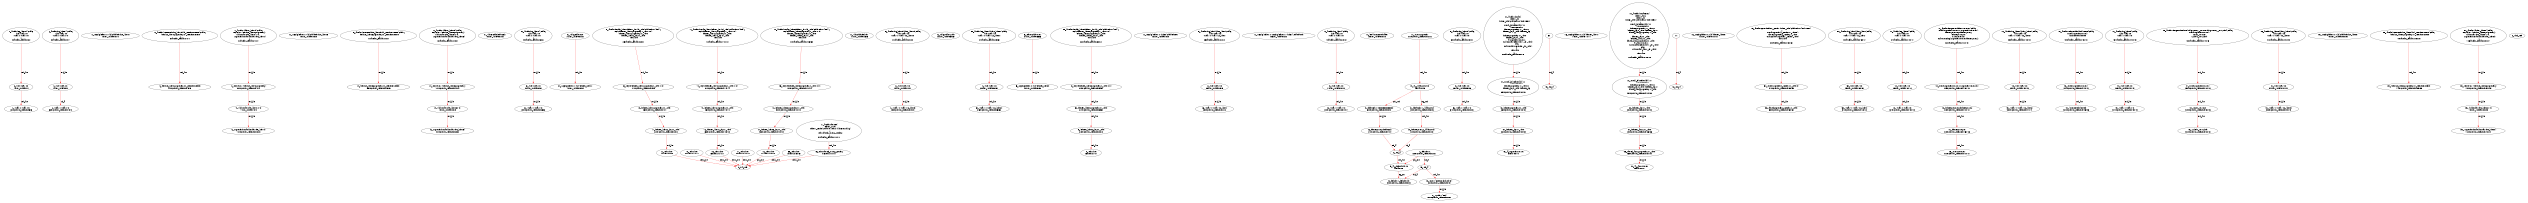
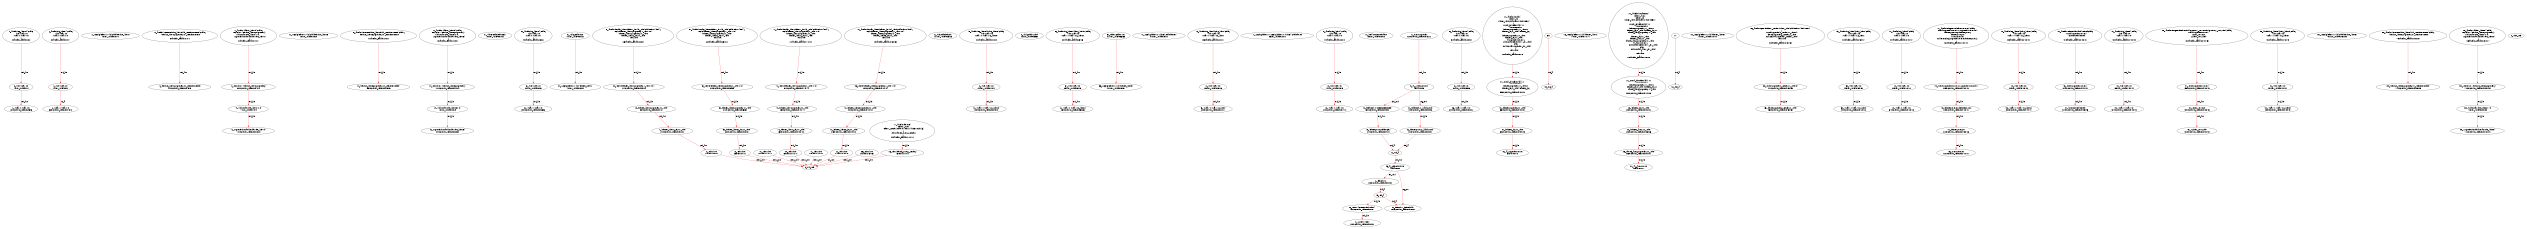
(1412, 160) -> (1388, 174)
none -> (775, 161)
